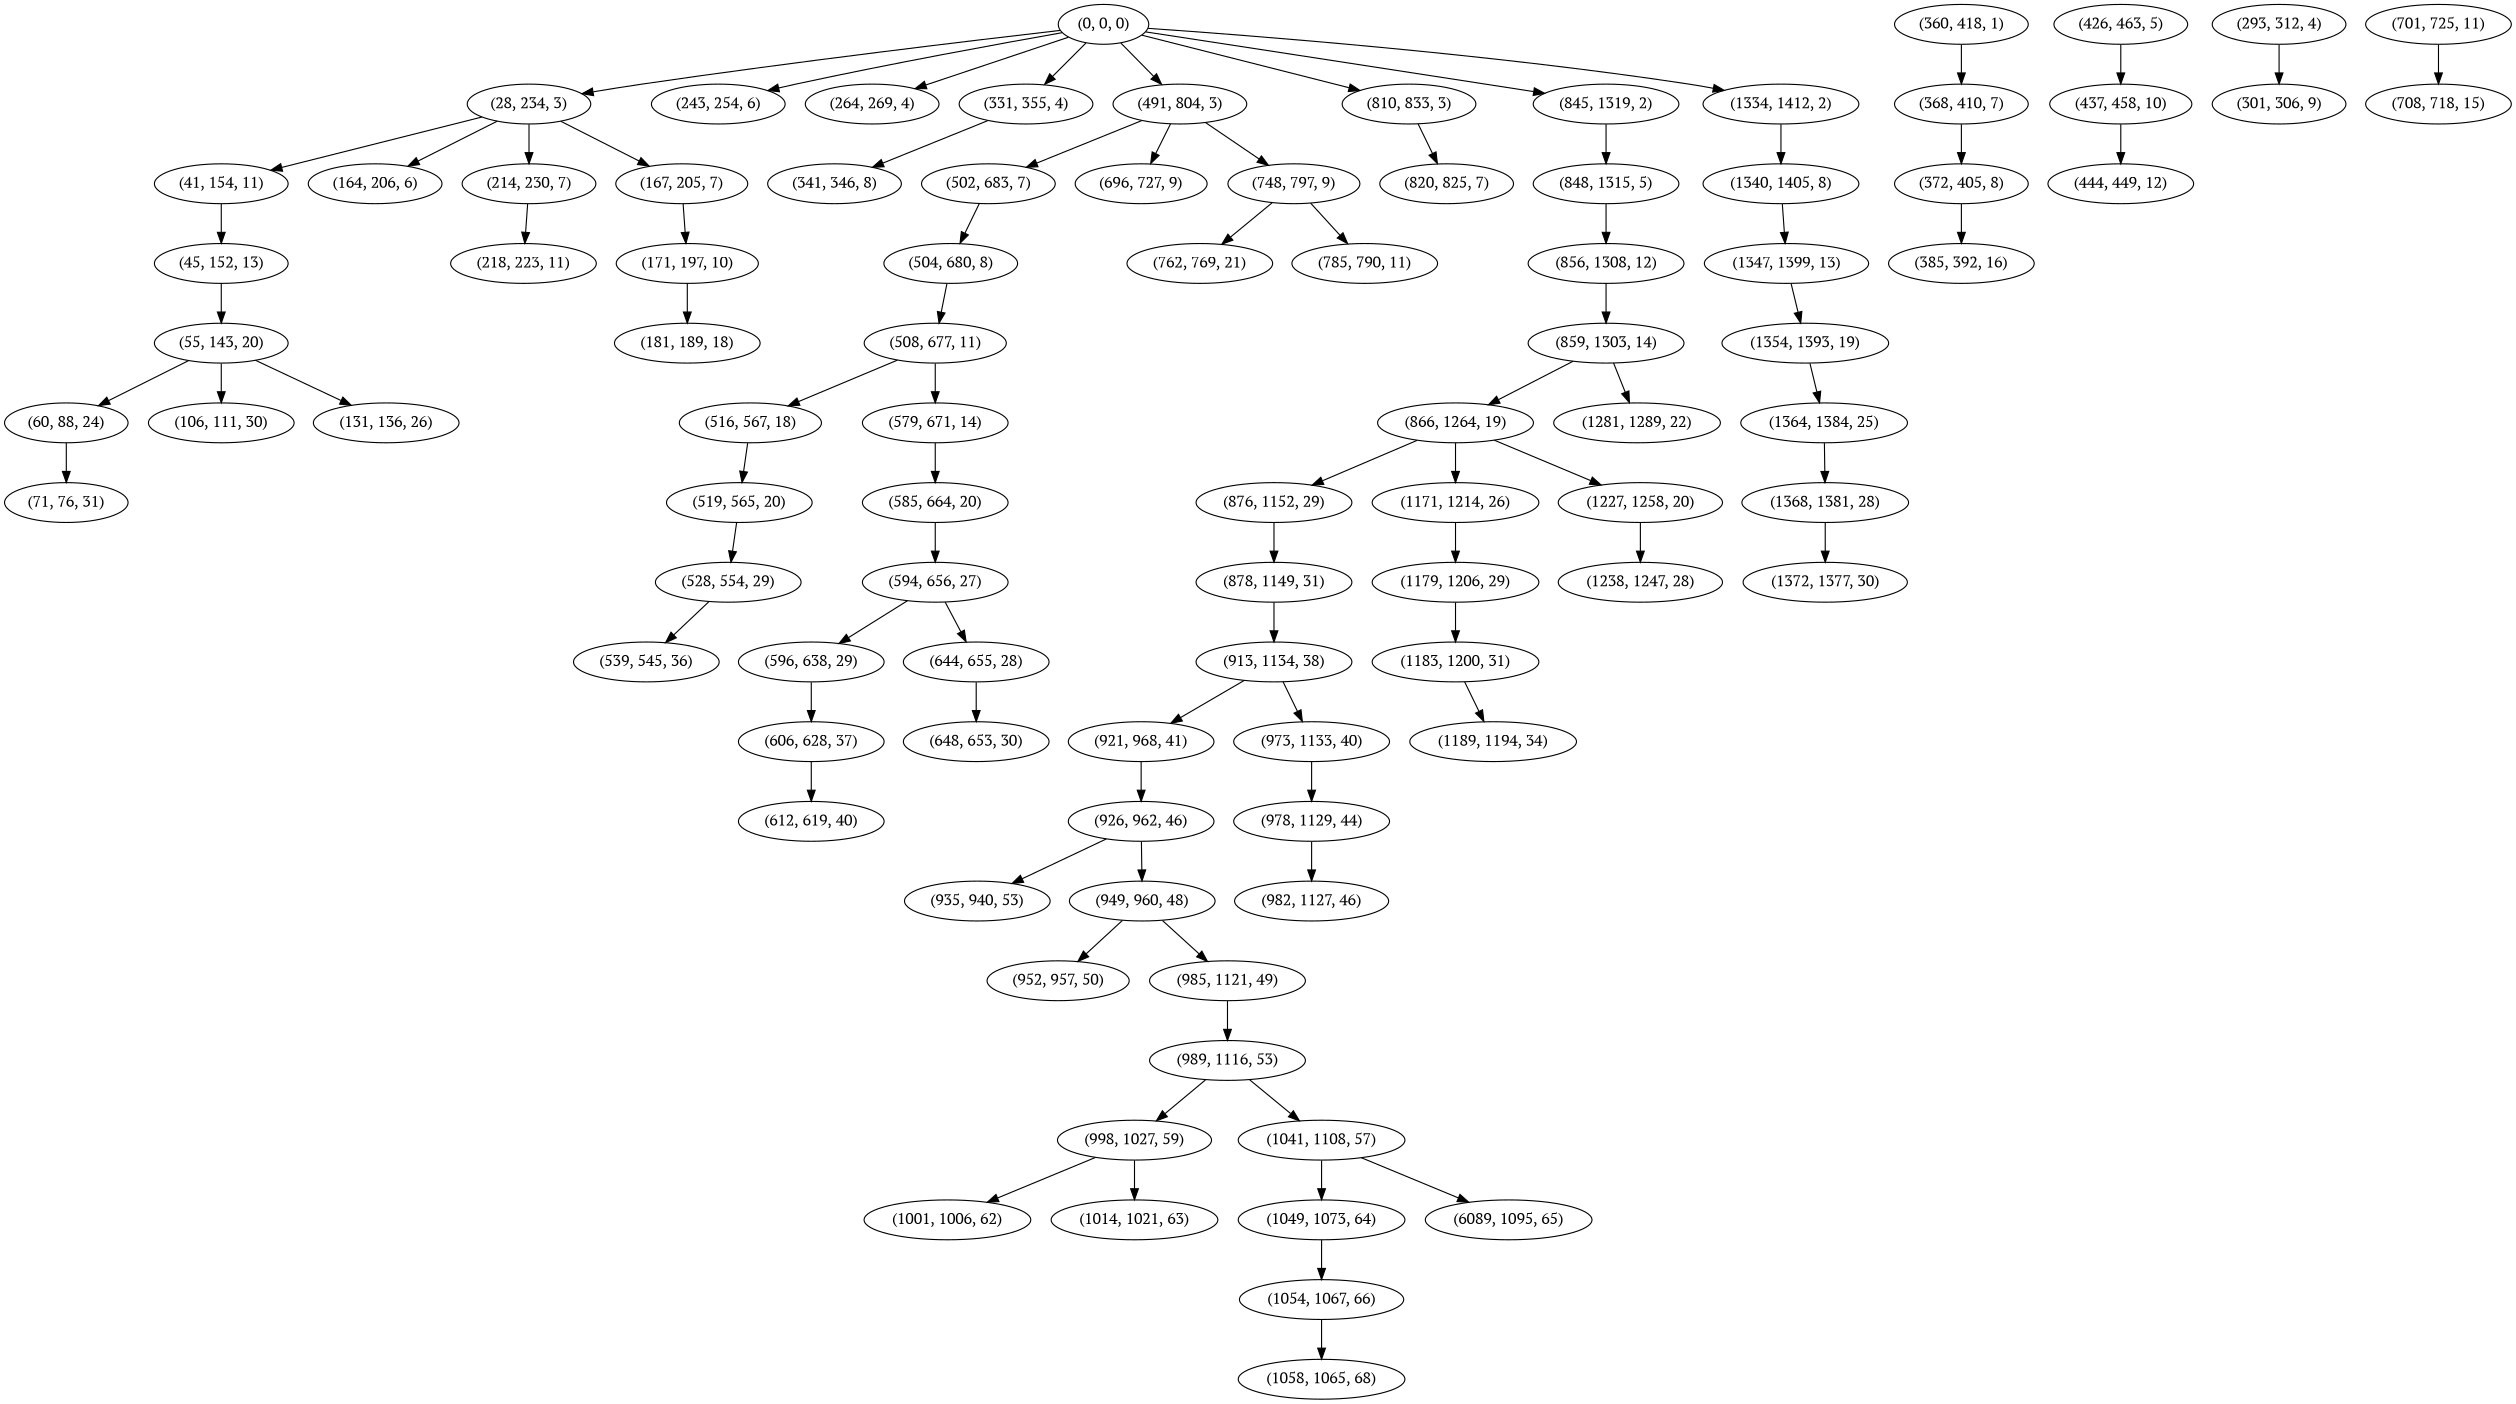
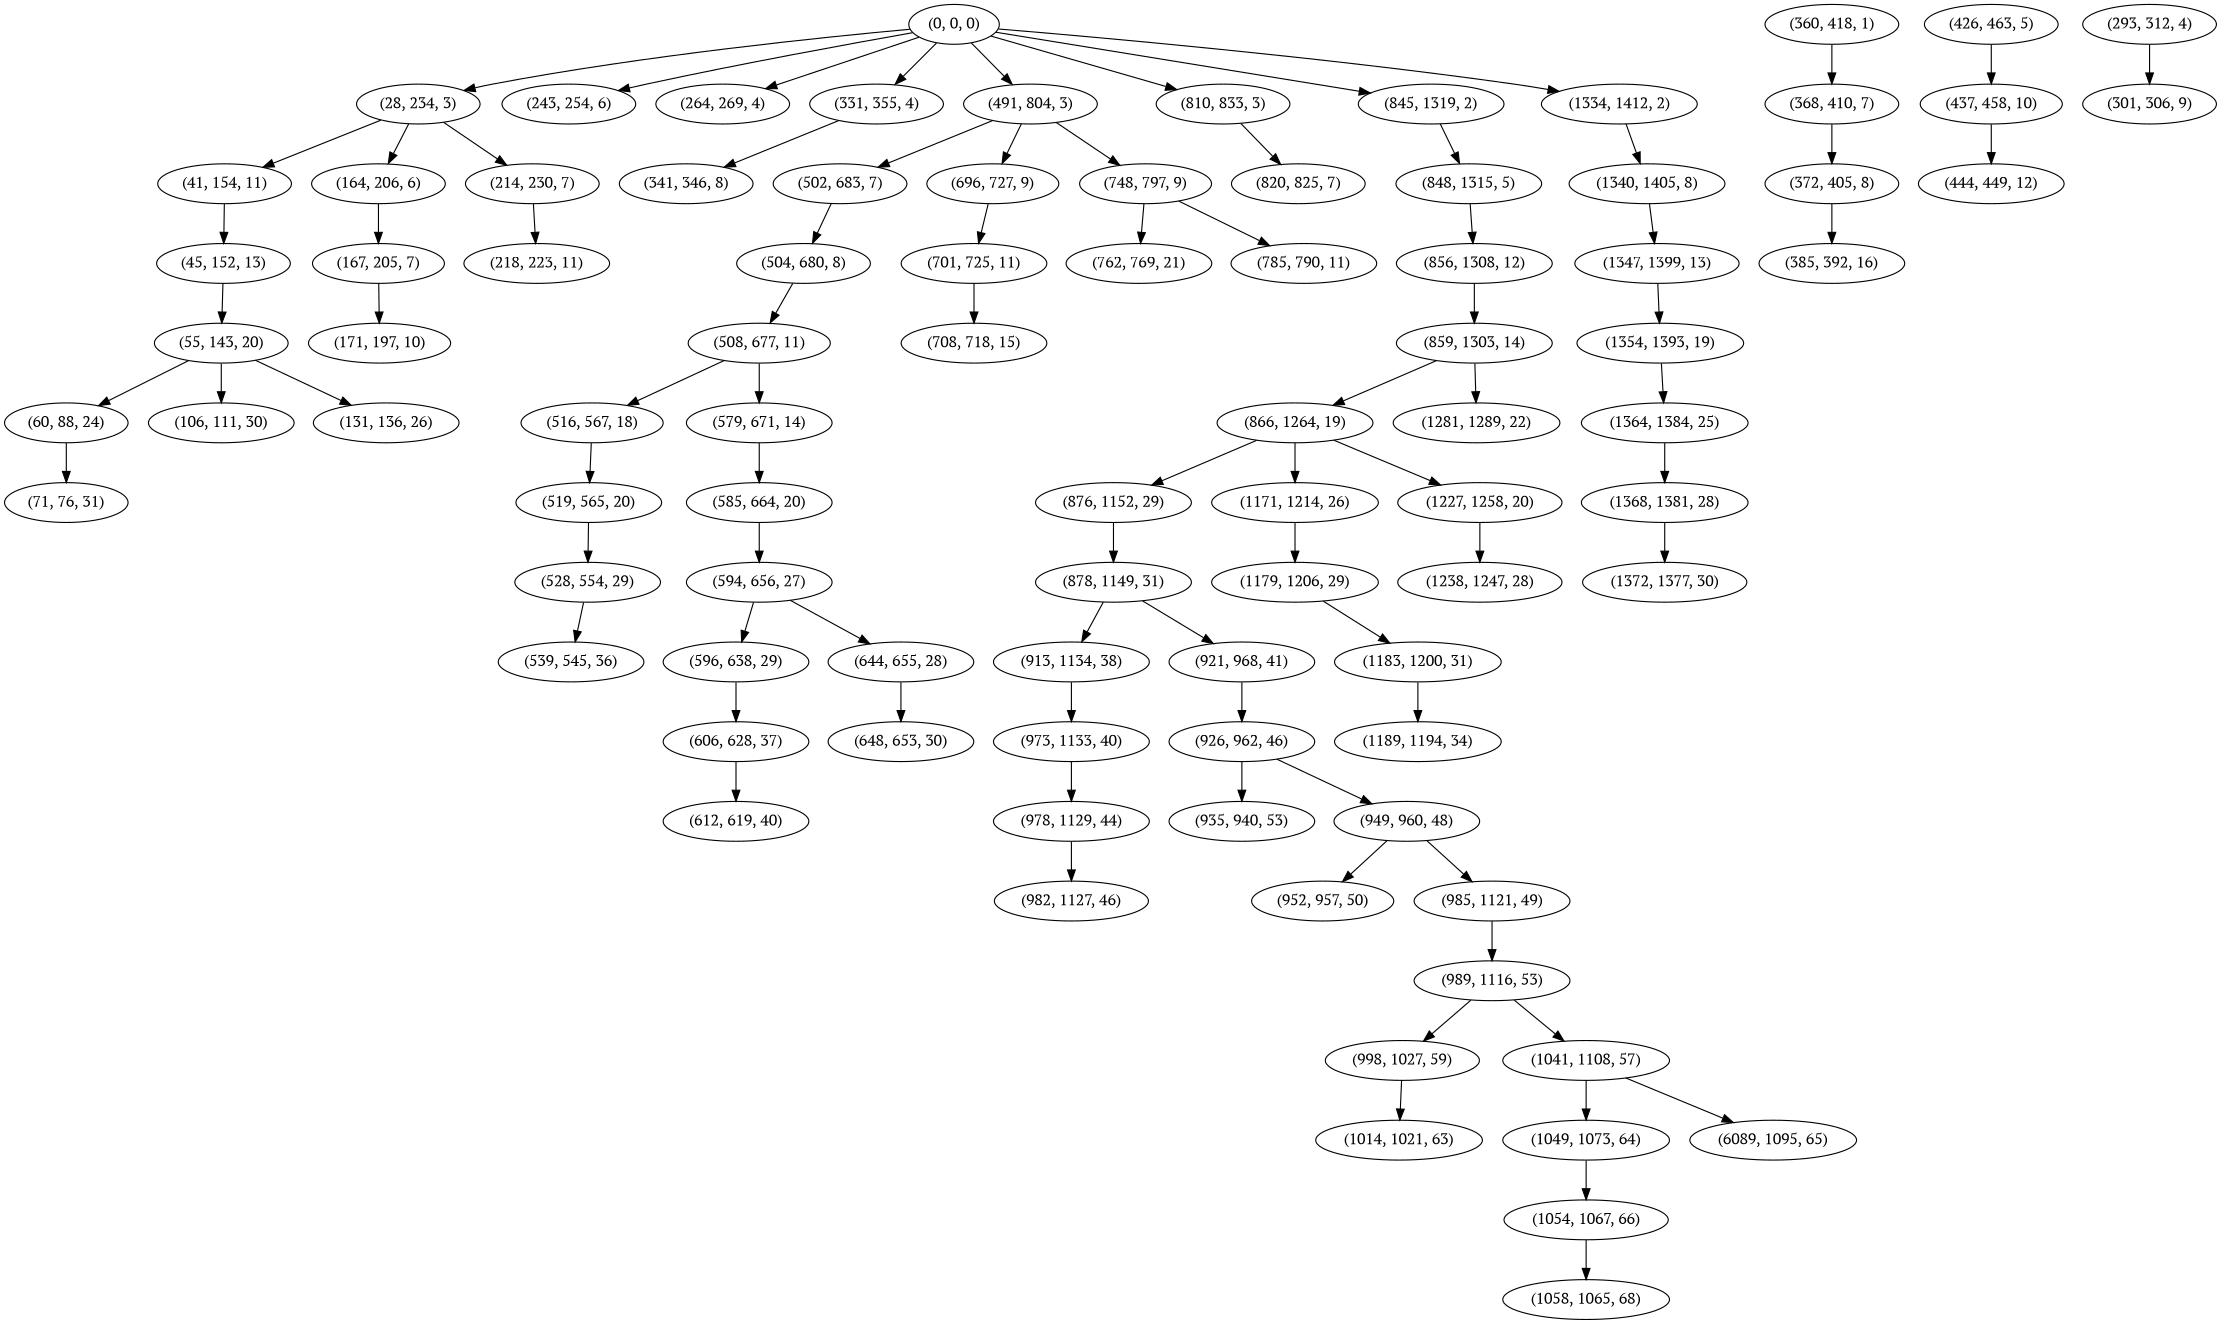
(600, 141) -> (378, 218)
none -> (985, 218)
(687, 343) -> none
(1212, 699) -> (1173, 619)
(947, 1220) -> none
